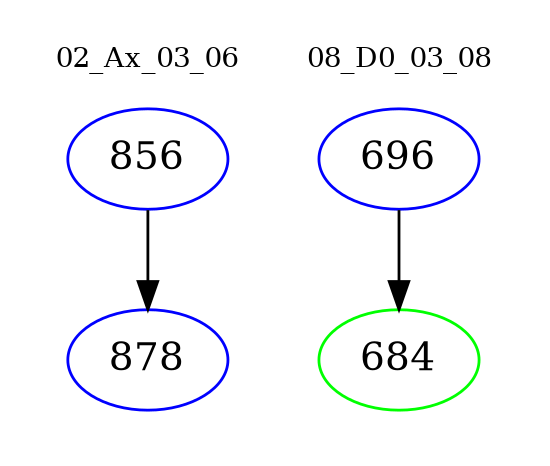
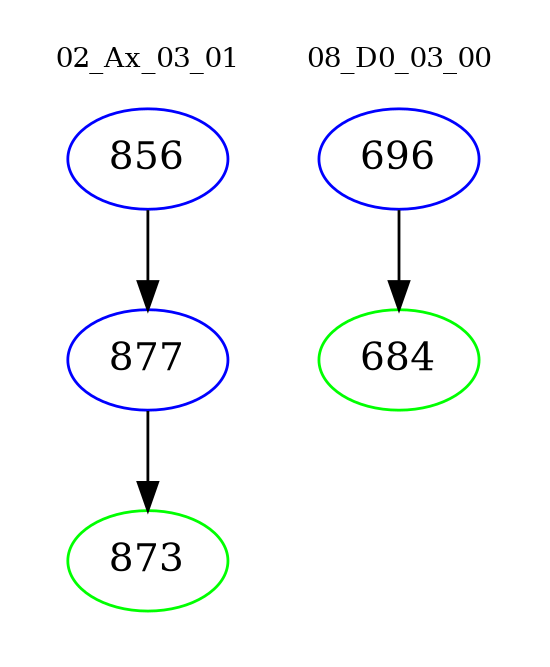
(148, 60) -> (148, 60)
(400, 60) -> (400, 60)
(148, 360) -> (148, 360)
none -> (148, 561)
